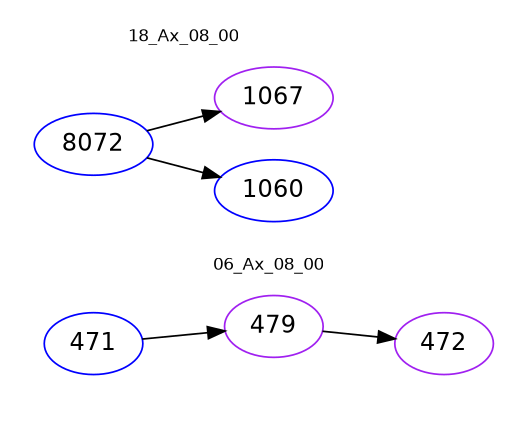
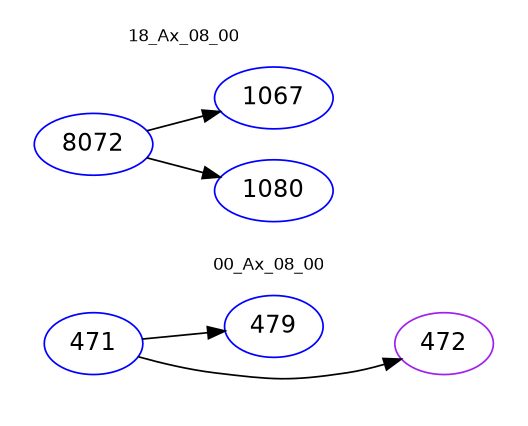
(274, 98) -> (274, 98)
(274, 191) -> (274, 191)
(269, 265) -> (269, 265)
(274, 326) -> (274, 326)
(350, 334) -> (261, 378)
